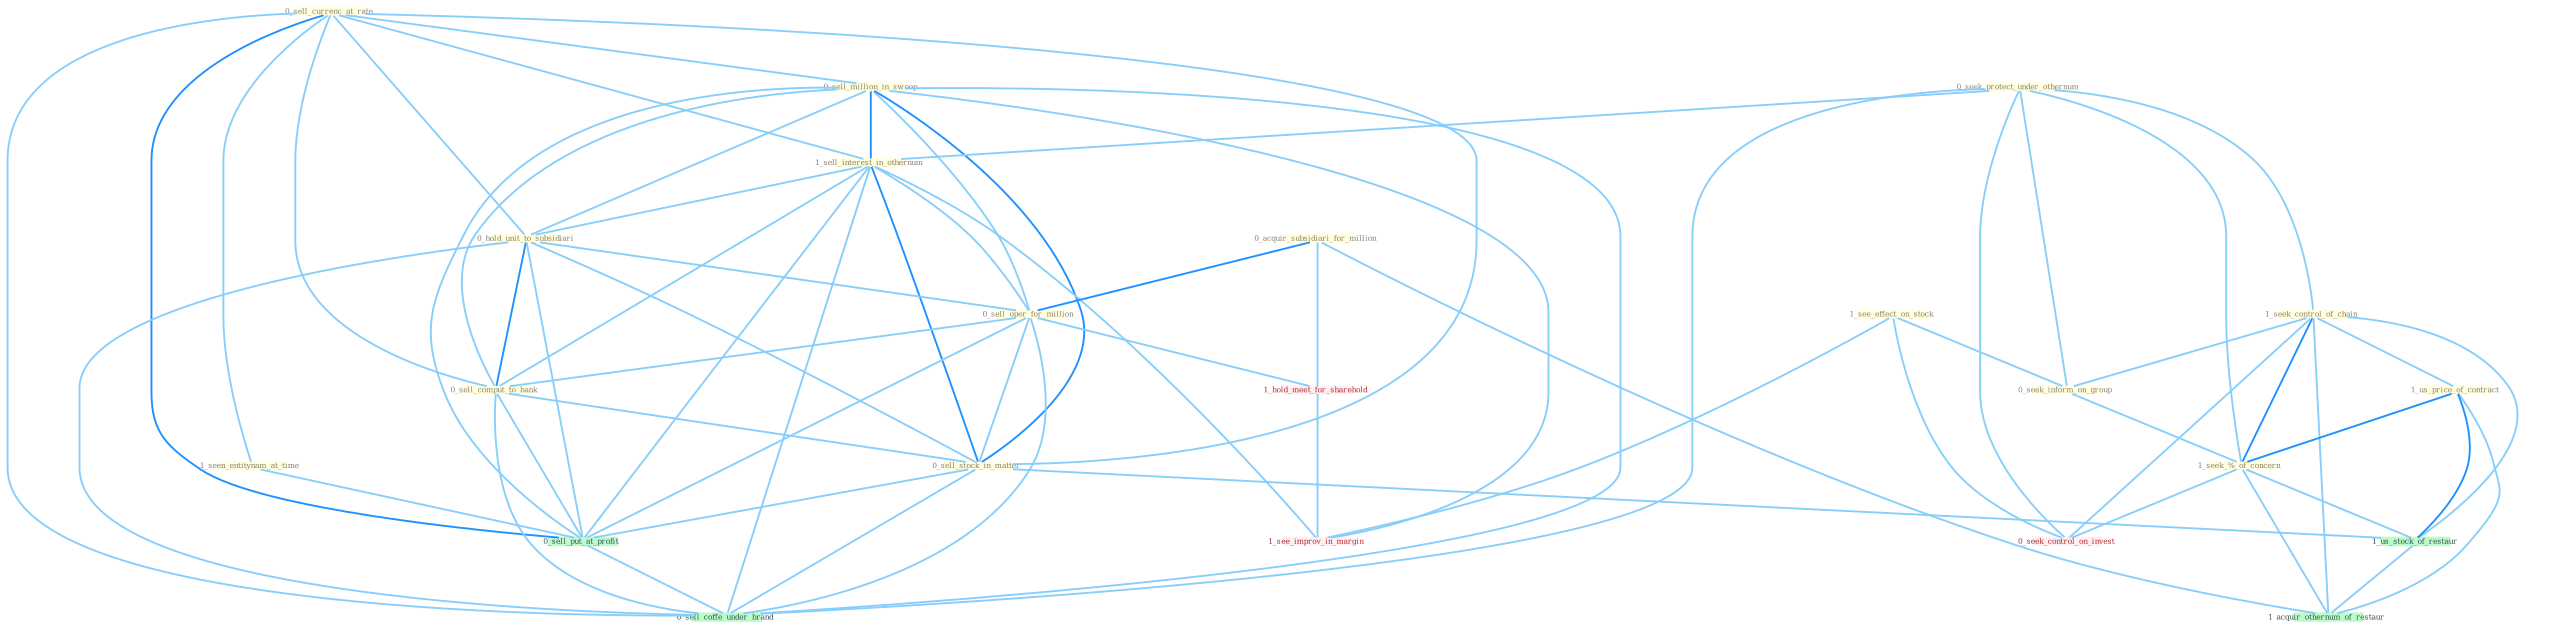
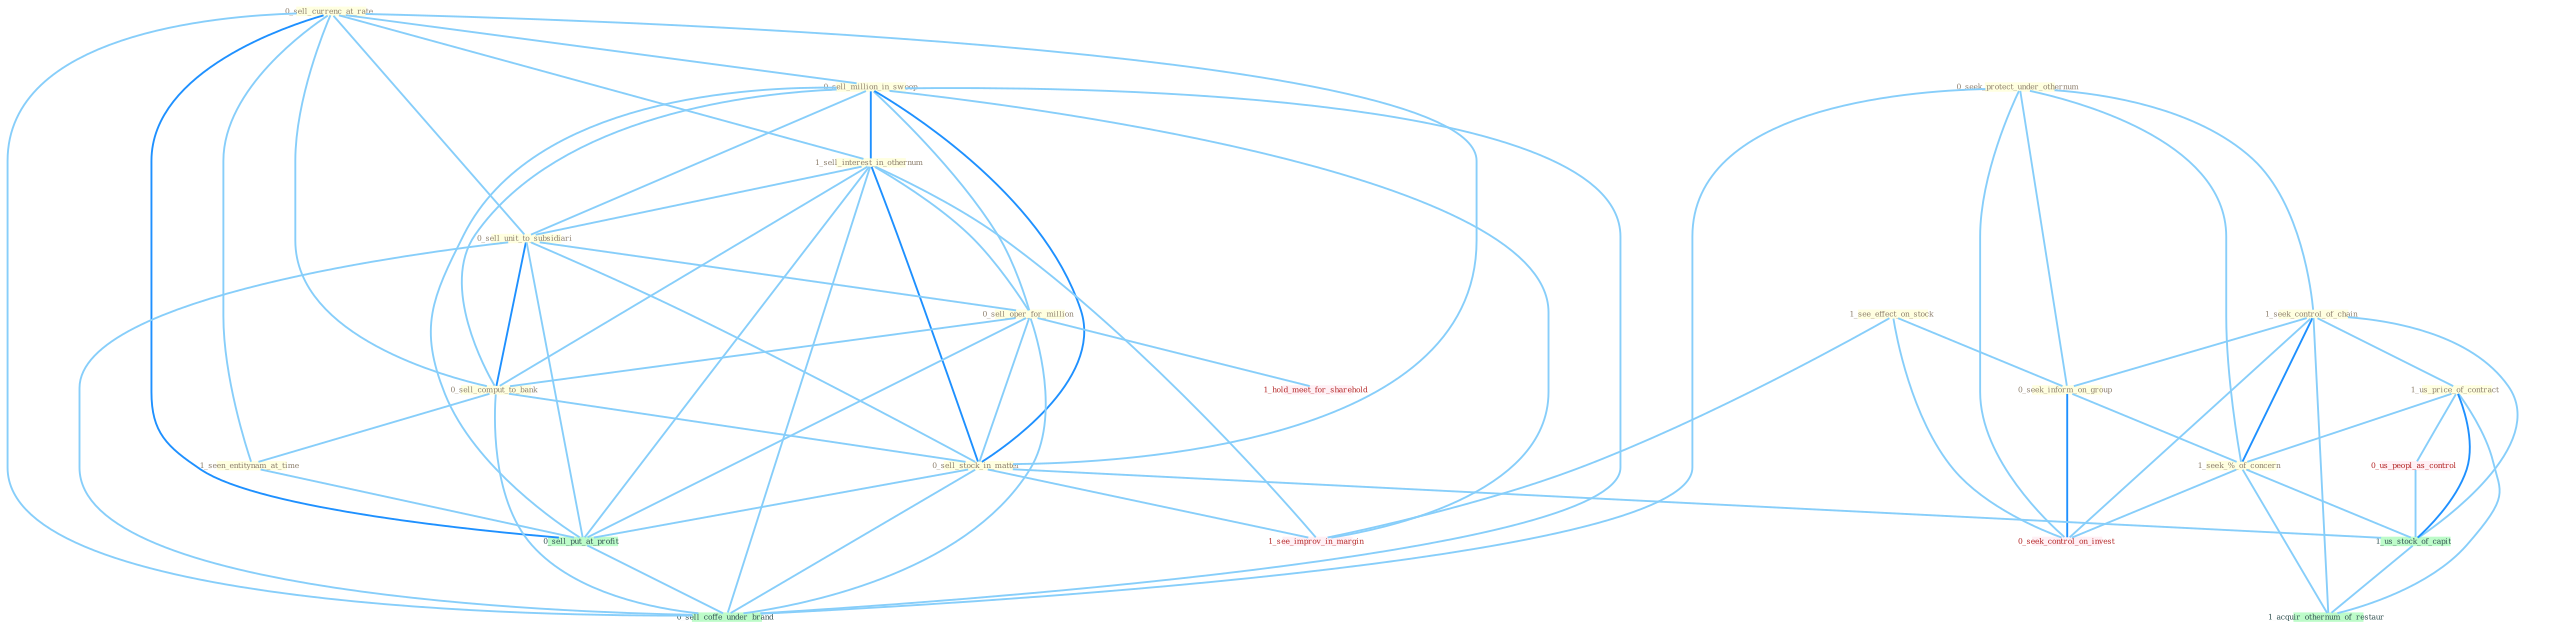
(1472, 123) -> none
(526, 239) -> (526, 239)
(1318, 239) -> none
(2349, 428) -> (2349, 428)
(539, 466) -> (374, 428)
(1318, 466) -> (1148, 504)
none -> (2067, 466)
none -> (2416, 466)
(2416, 541) -> (2416, 541)
